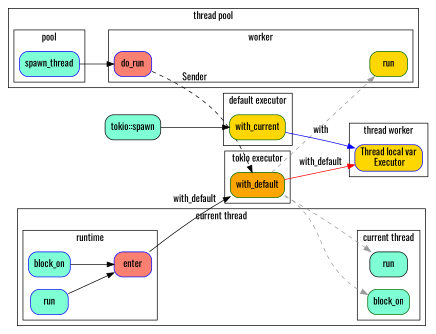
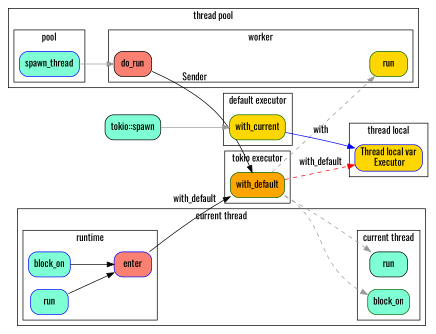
(93, 64) -> (93, 64)
(133, 64) -> (133, 64)
(211, 108) -> (211, 108)
(192, 127) -> (192, 127)
(389, 131) -> (389, 131)
(316, 173) -> (316, 173)
